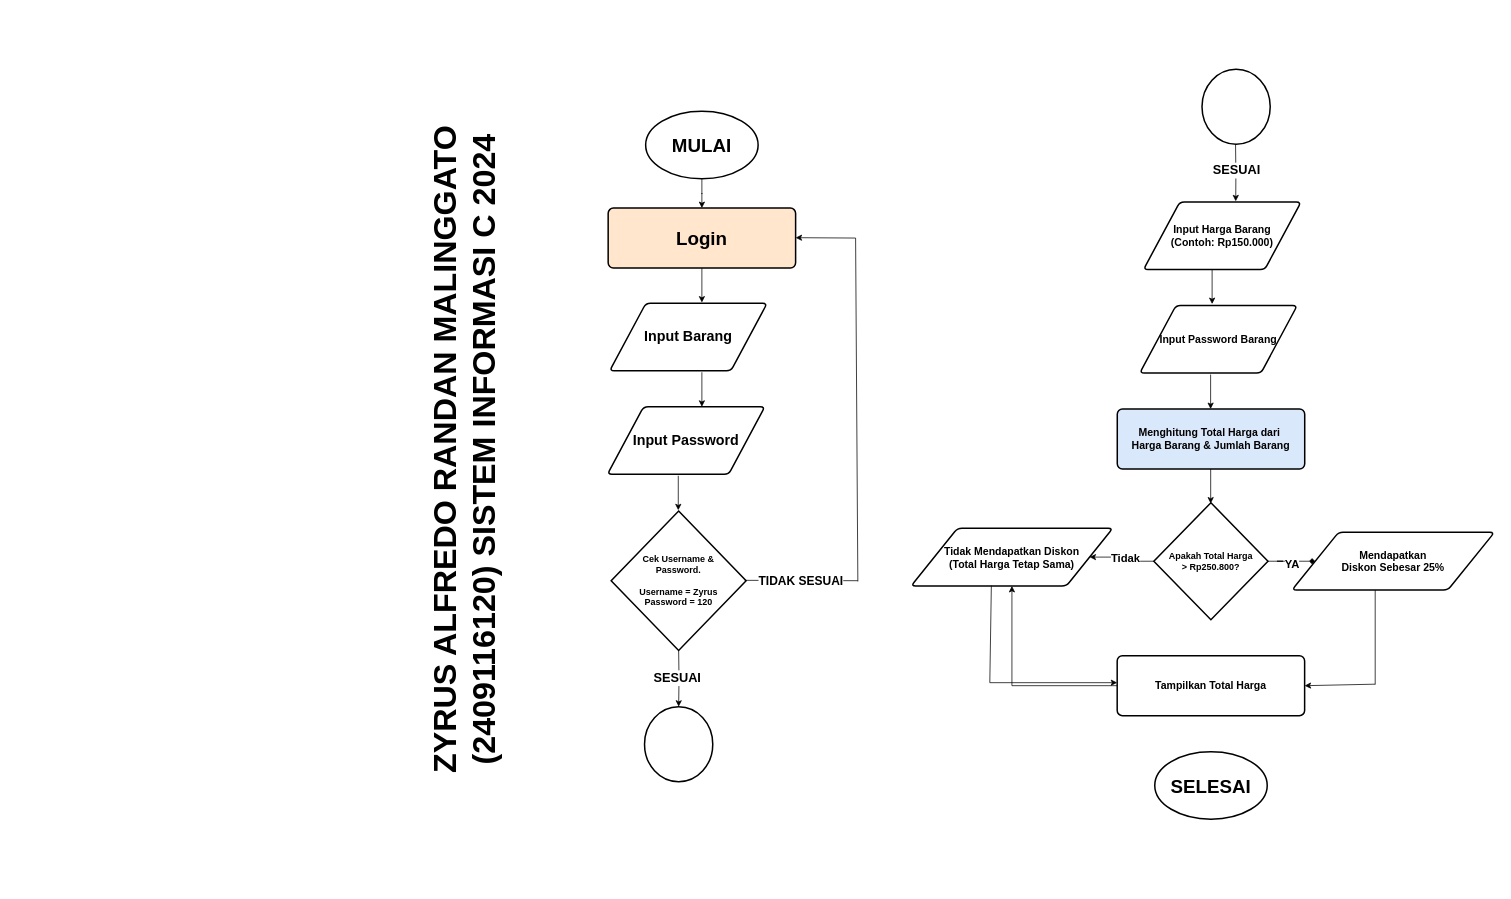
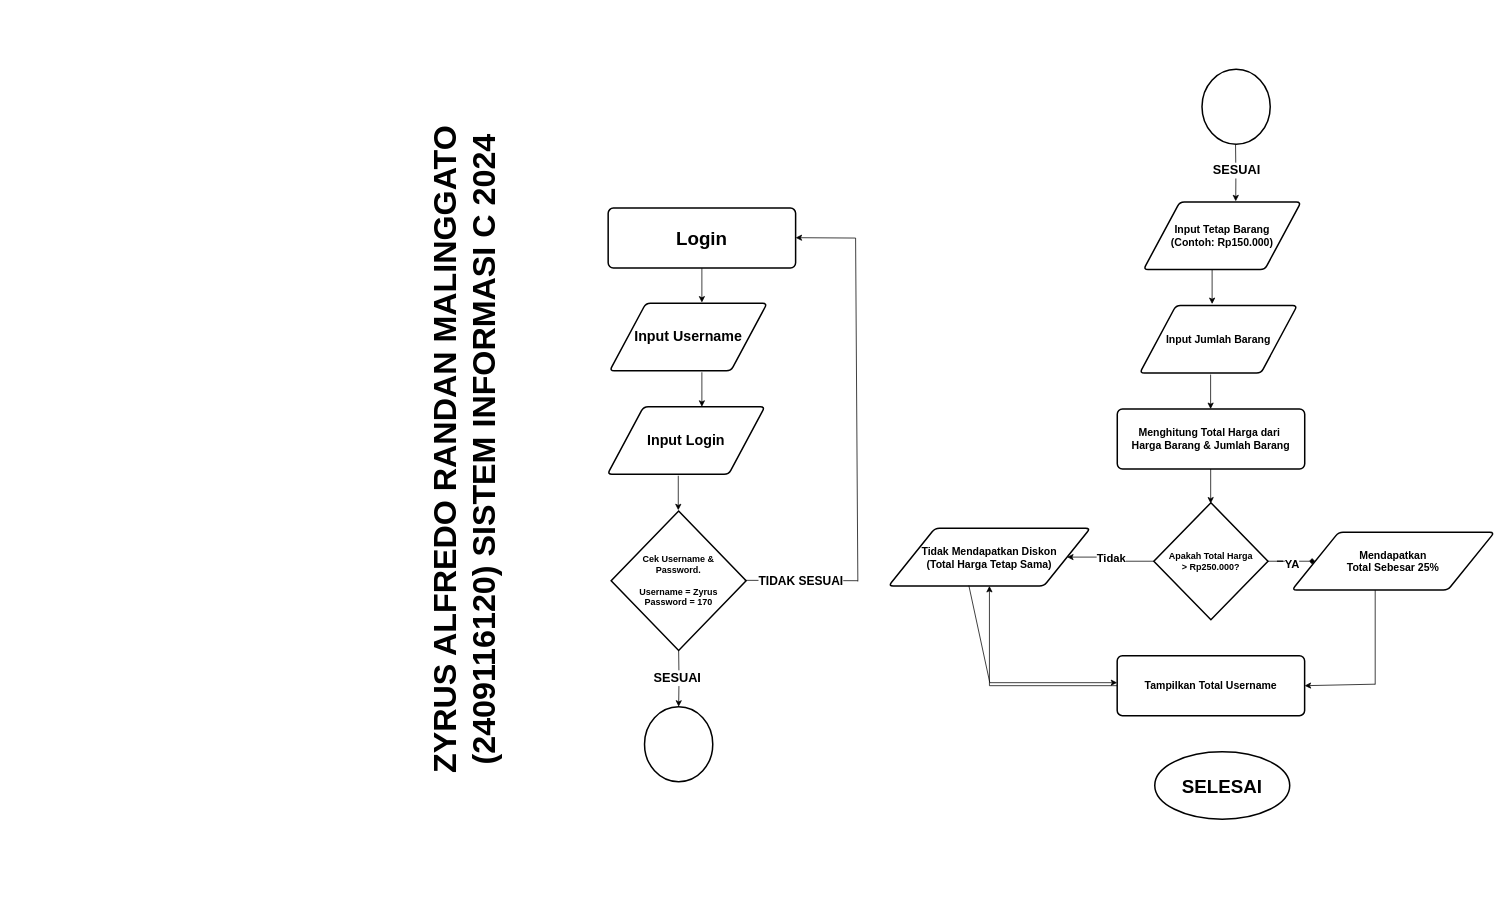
(702, 145) -> none
(702, 195) -> none
(1222, 236) -> (1222, 236)
(702, 238) -> (702, 238)
(688, 337) -> (688, 337)
(1218, 339) -> (1218, 339)
(1211, 439) -> (1211, 439)
(686, 441) -> (686, 441)
(1012, 557) -> (989, 557)
(1211, 561) -> (1211, 561)
(1393, 561) -> (1393, 561)
(678, 581) -> (678, 581)
(1211, 686) -> (1211, 686)
(1211, 786) -> (1222, 786)
